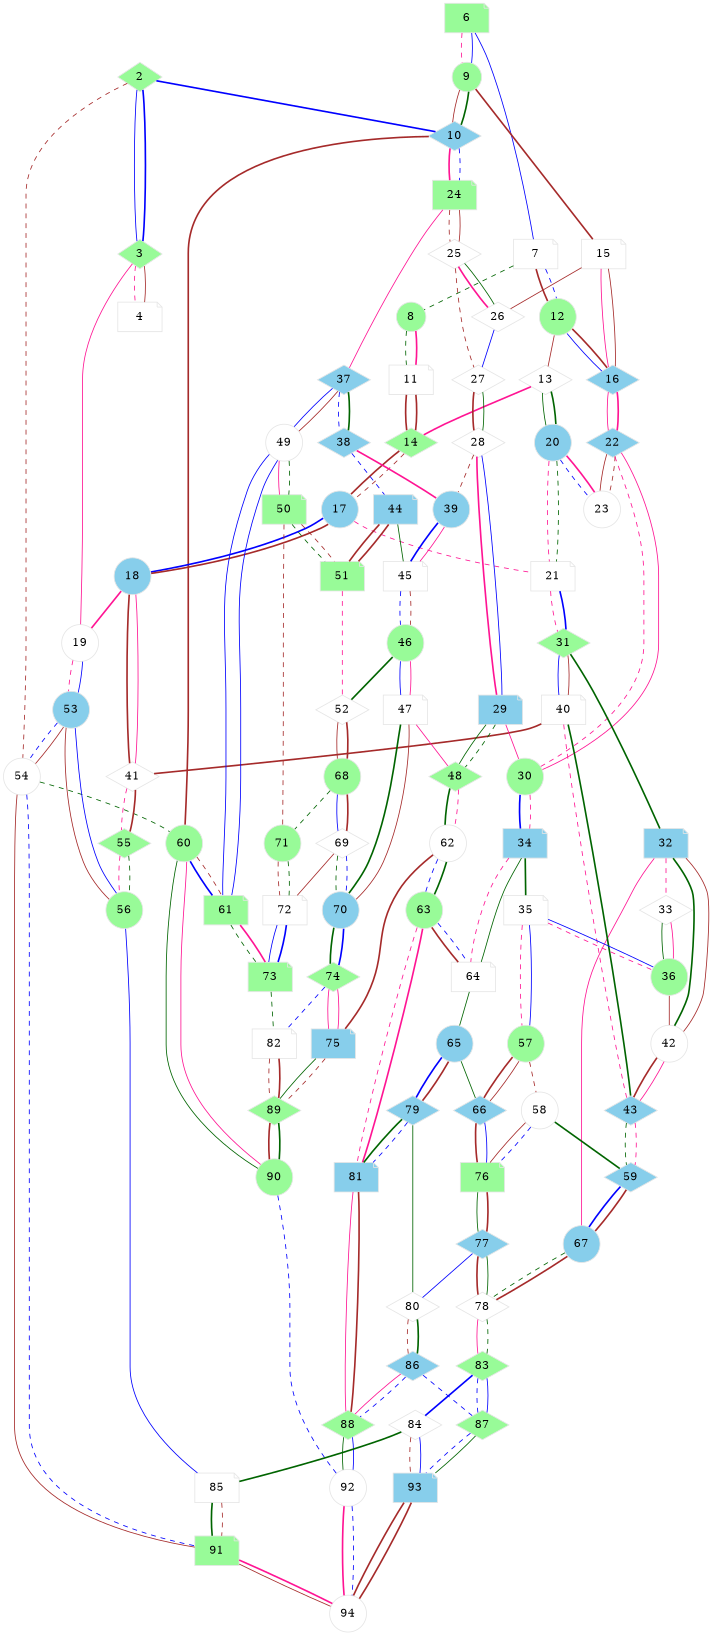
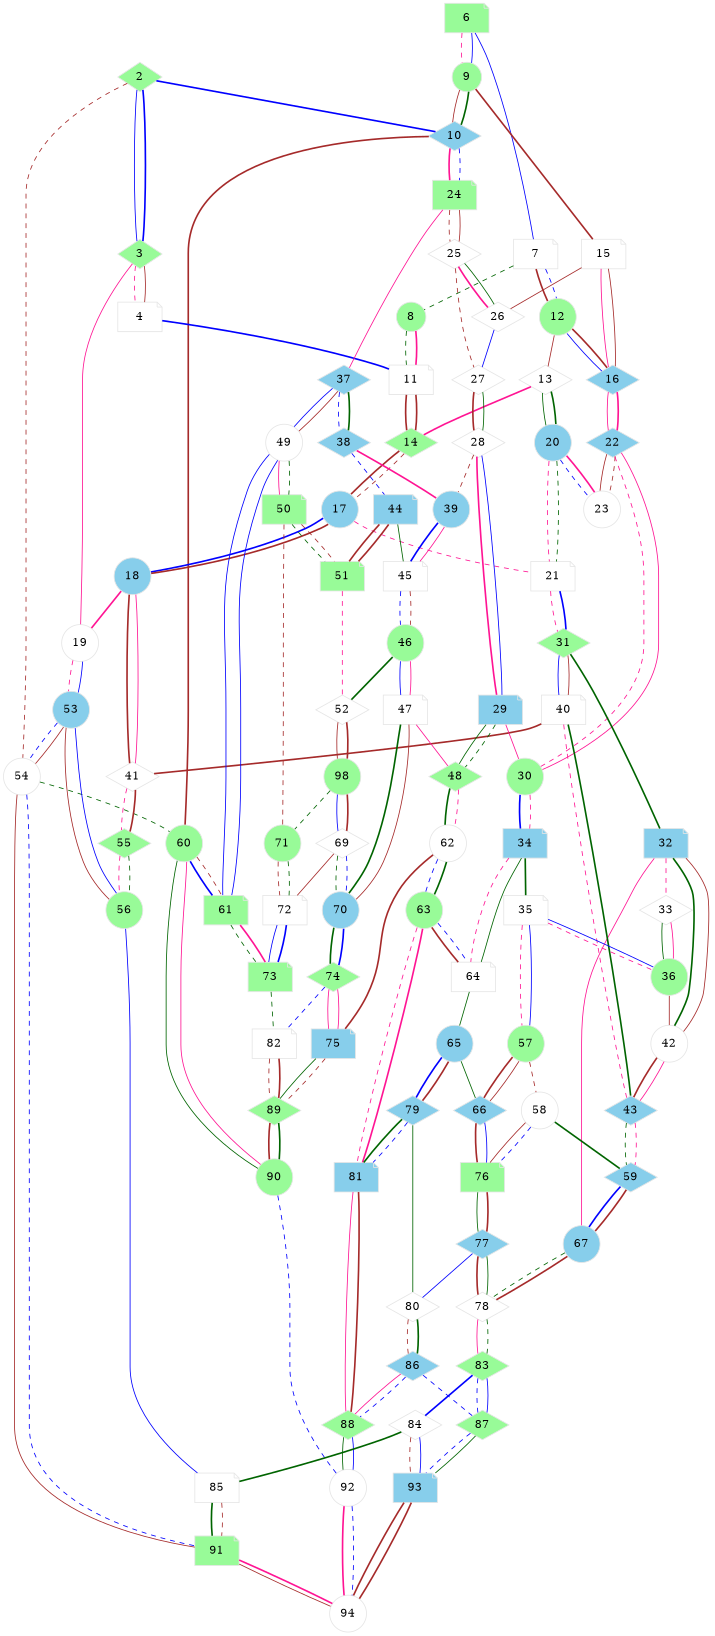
none -> (277, 340)
(342, 777) -> (342, 777)
